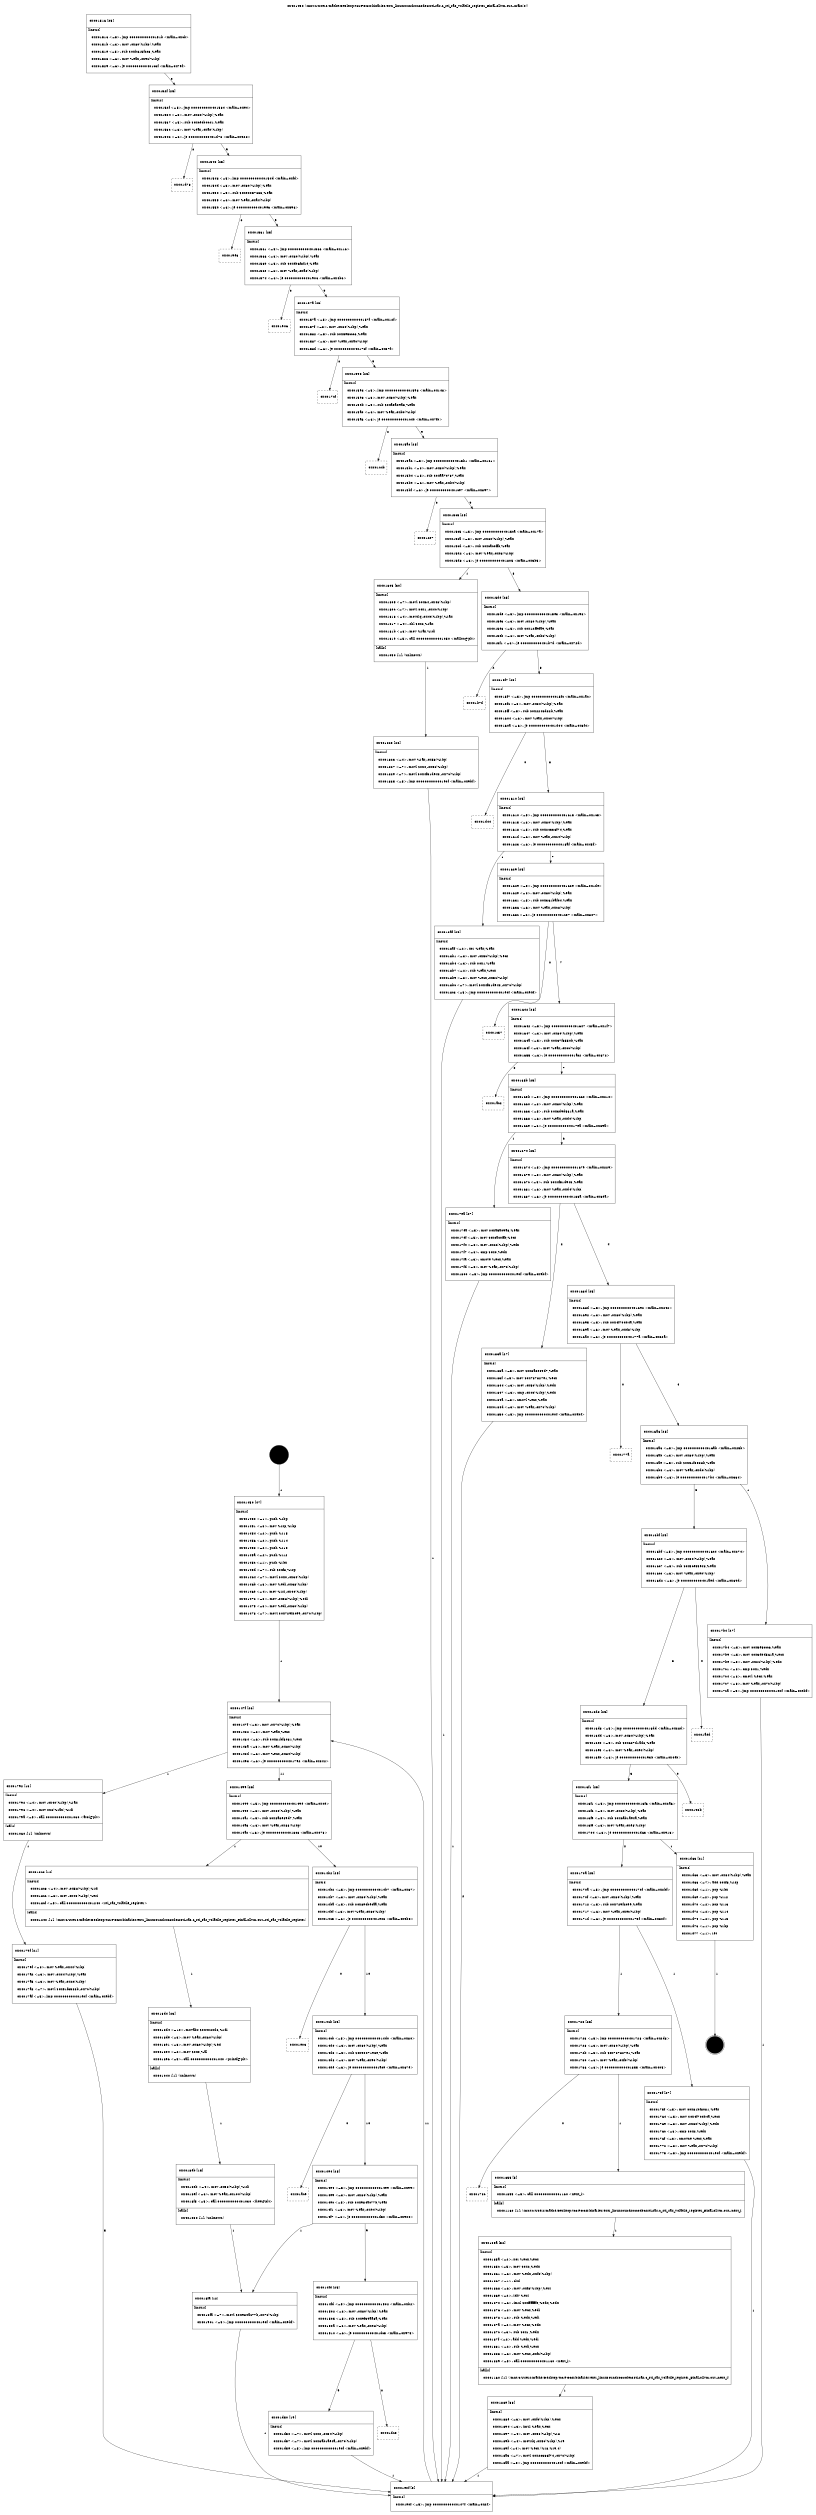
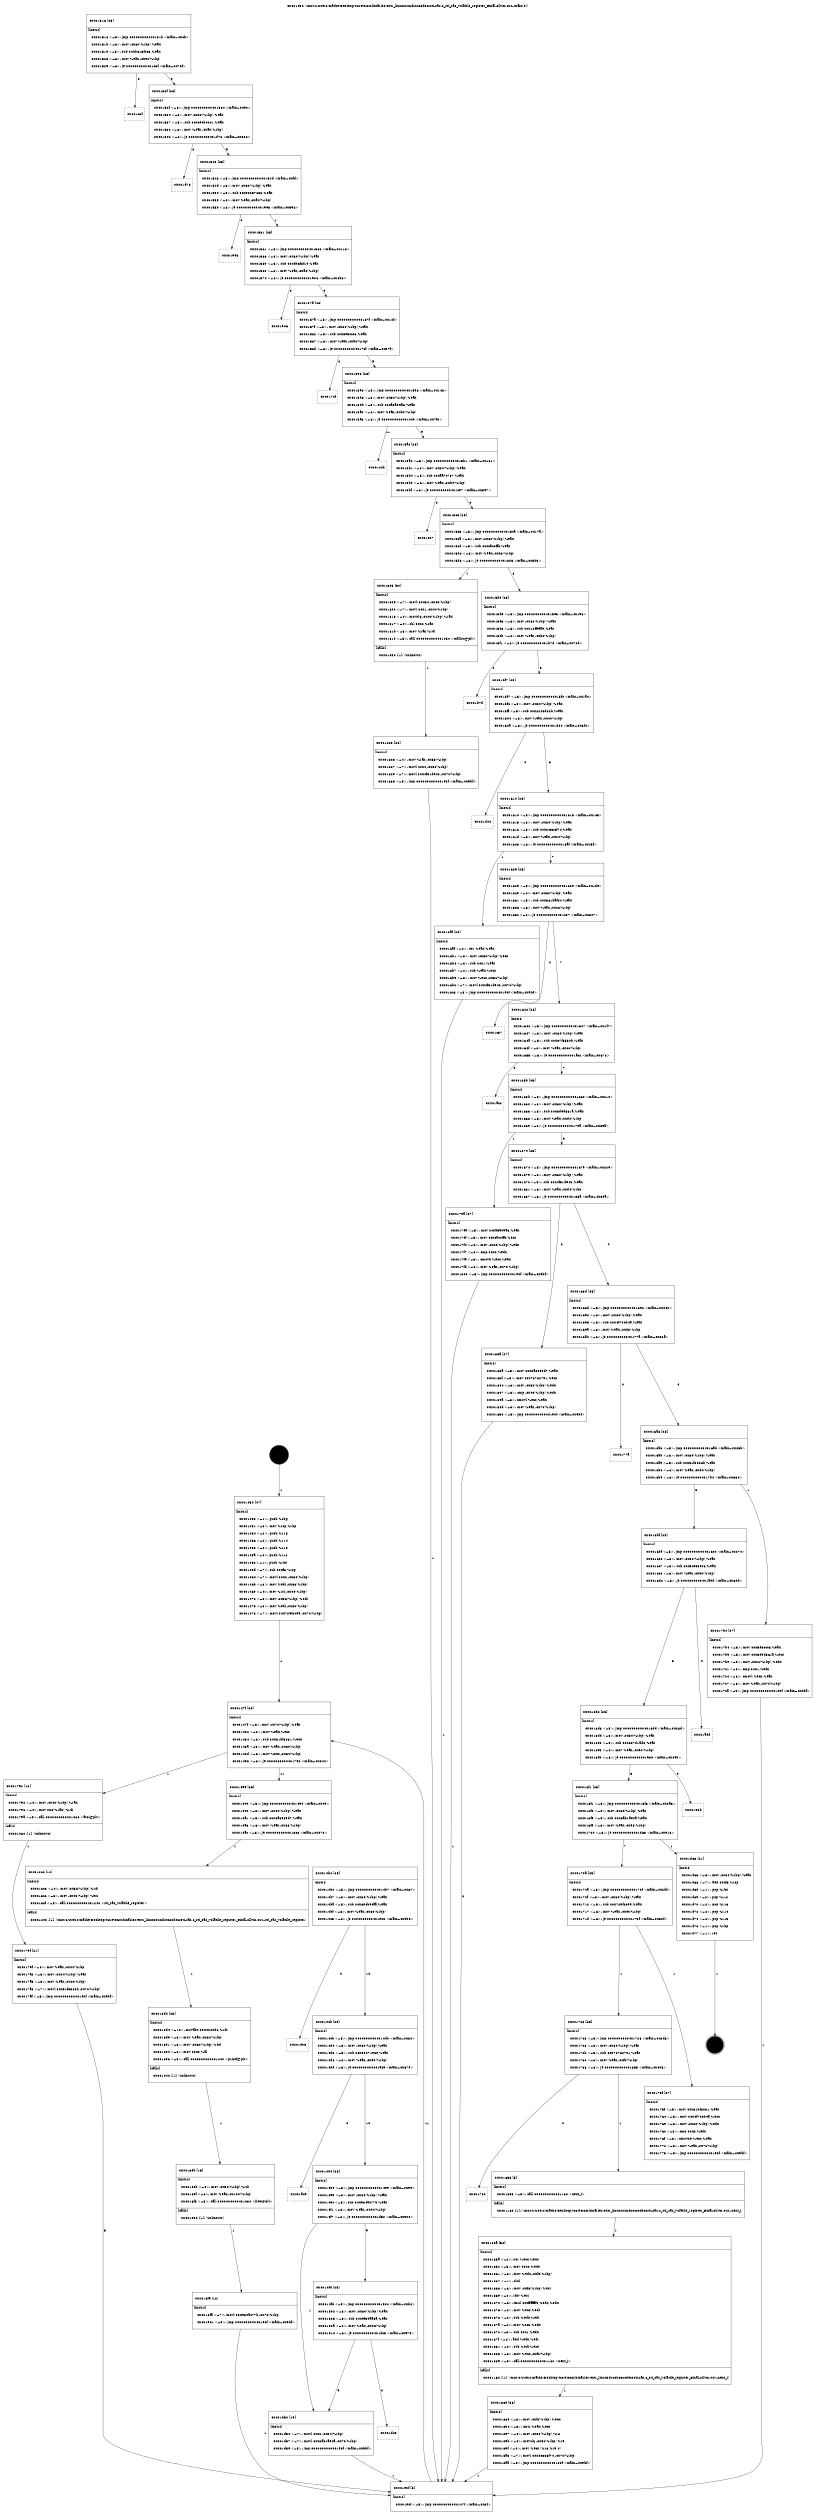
none -> (134, 114)
(275, 220) -> (275, 220)
(388, 432) -> (388, 432)
(625, 1846) -> (625, 1846)
(321, 1852) -> none
(278, 2251) -> (301, 2315)
(751, 2433) -> none
